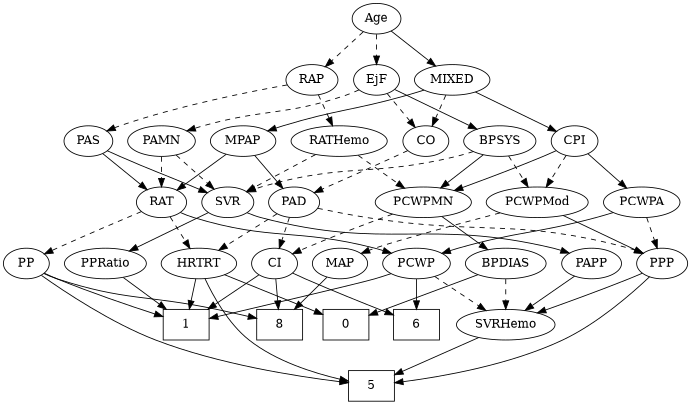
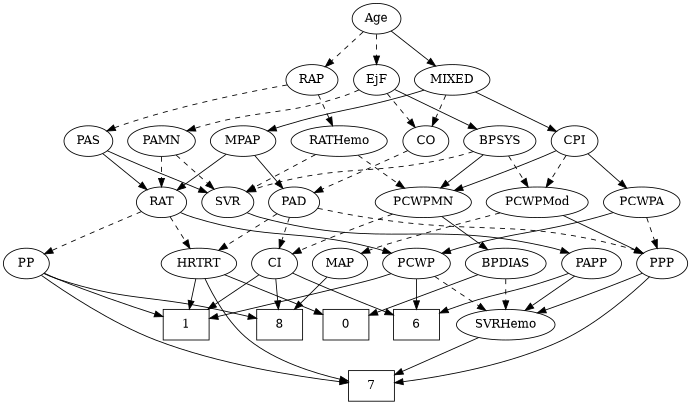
(105, 264) -> none
none -> (511, 291)
(371, 386) -> (371, 386)
